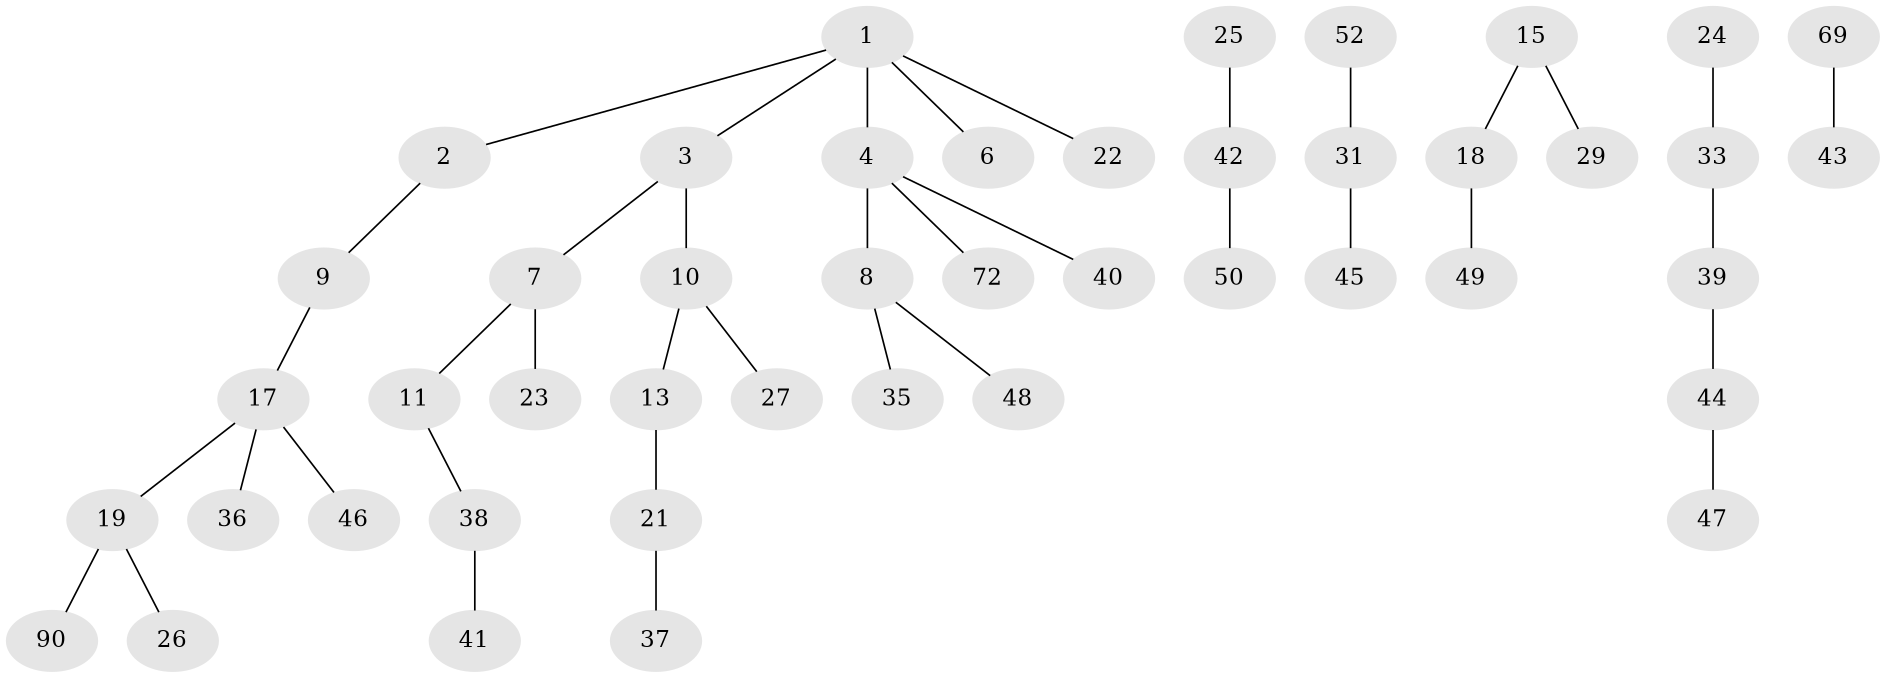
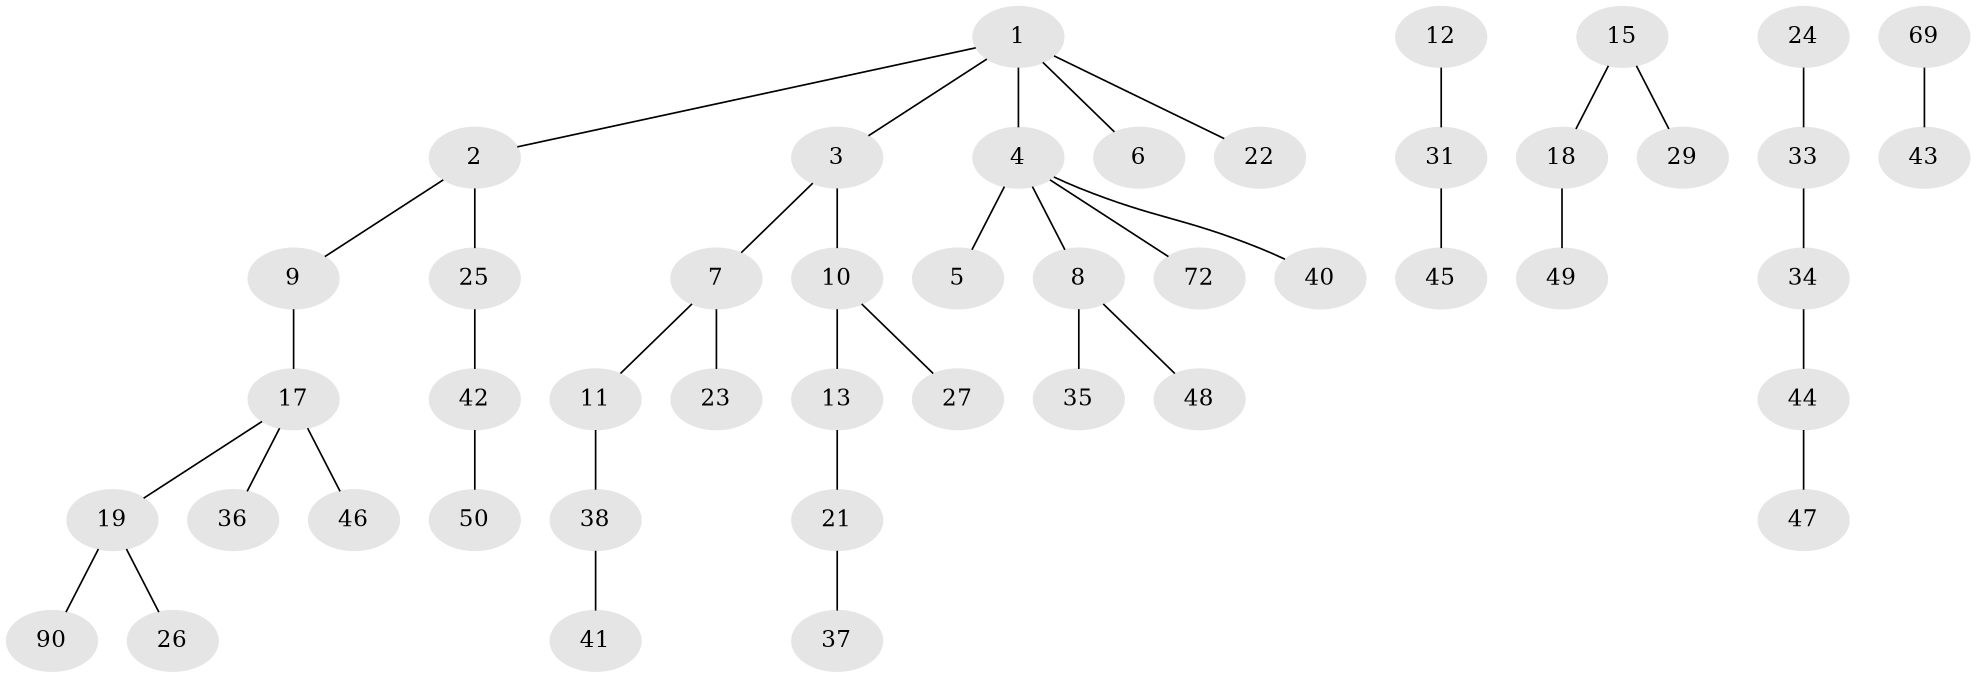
(1351, 37) -> (1441, 37)
none -> (475, 218)
none -> (958, 279)
(1713, 279) -> (1804, 279)
